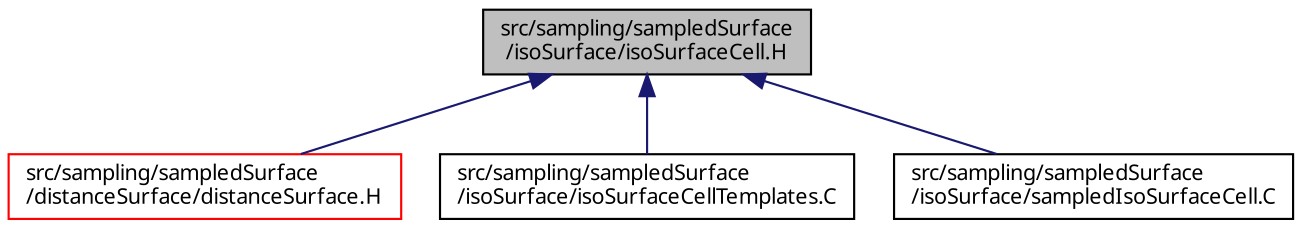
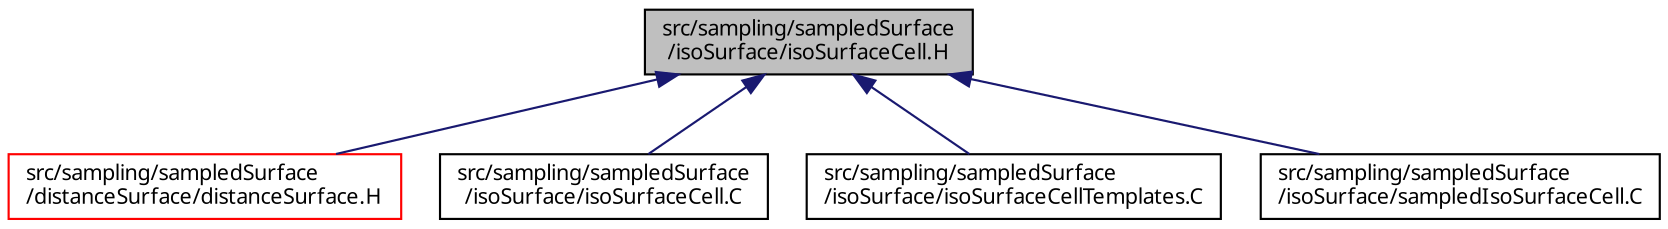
none -> (604, 187)
